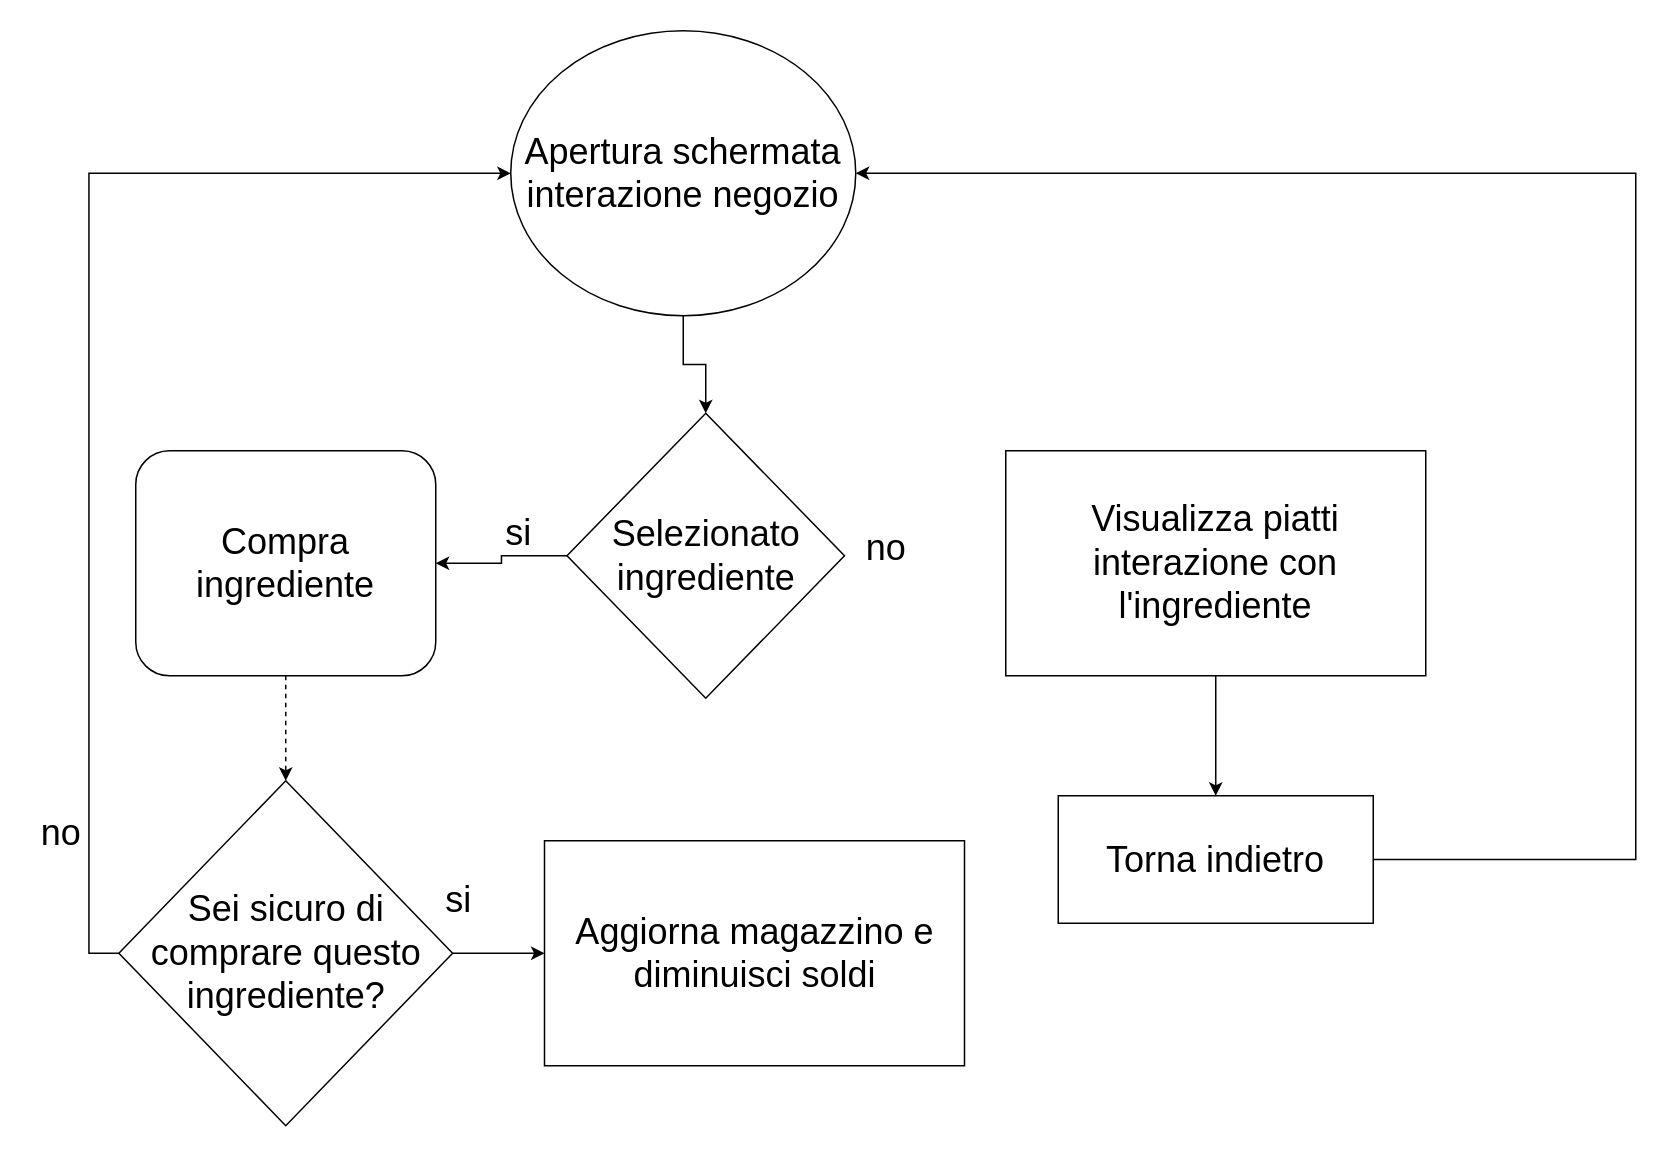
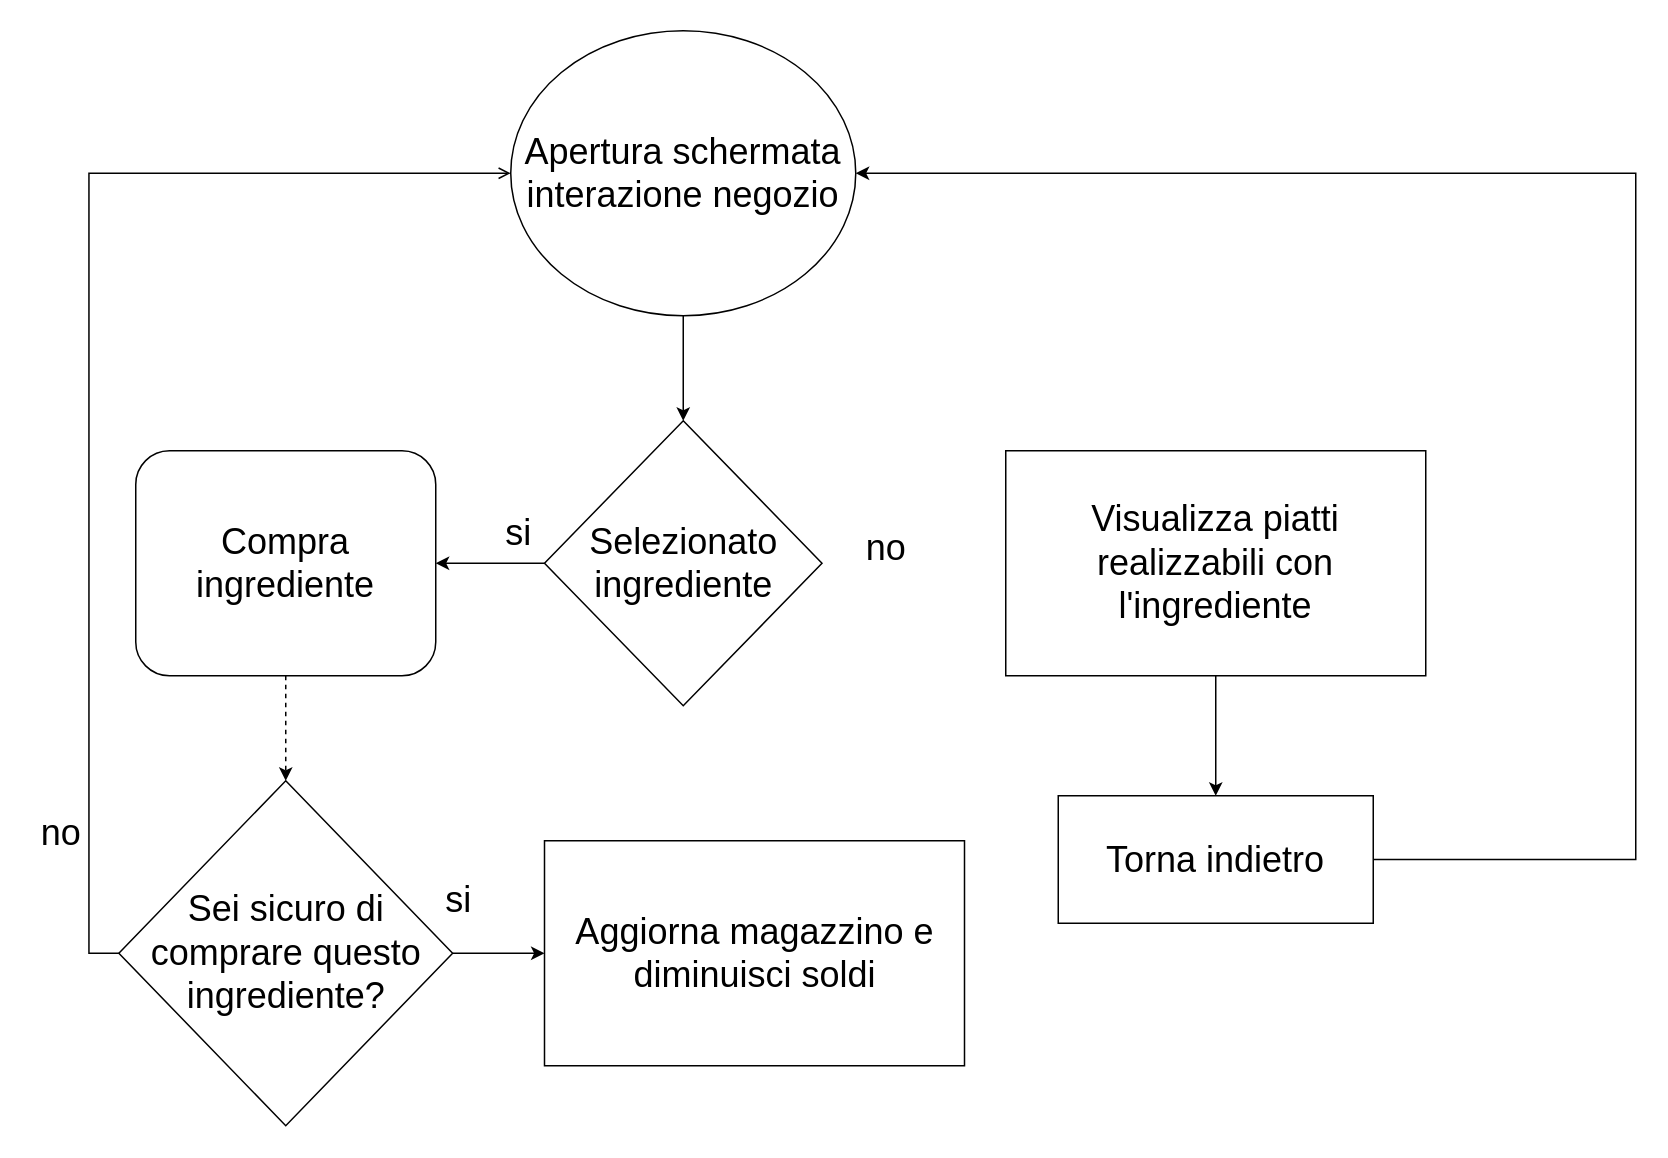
(499, 173) -> (501, 173)
(706, 556) -> (683, 563)
(1216, 563) -> (1216, 563)
